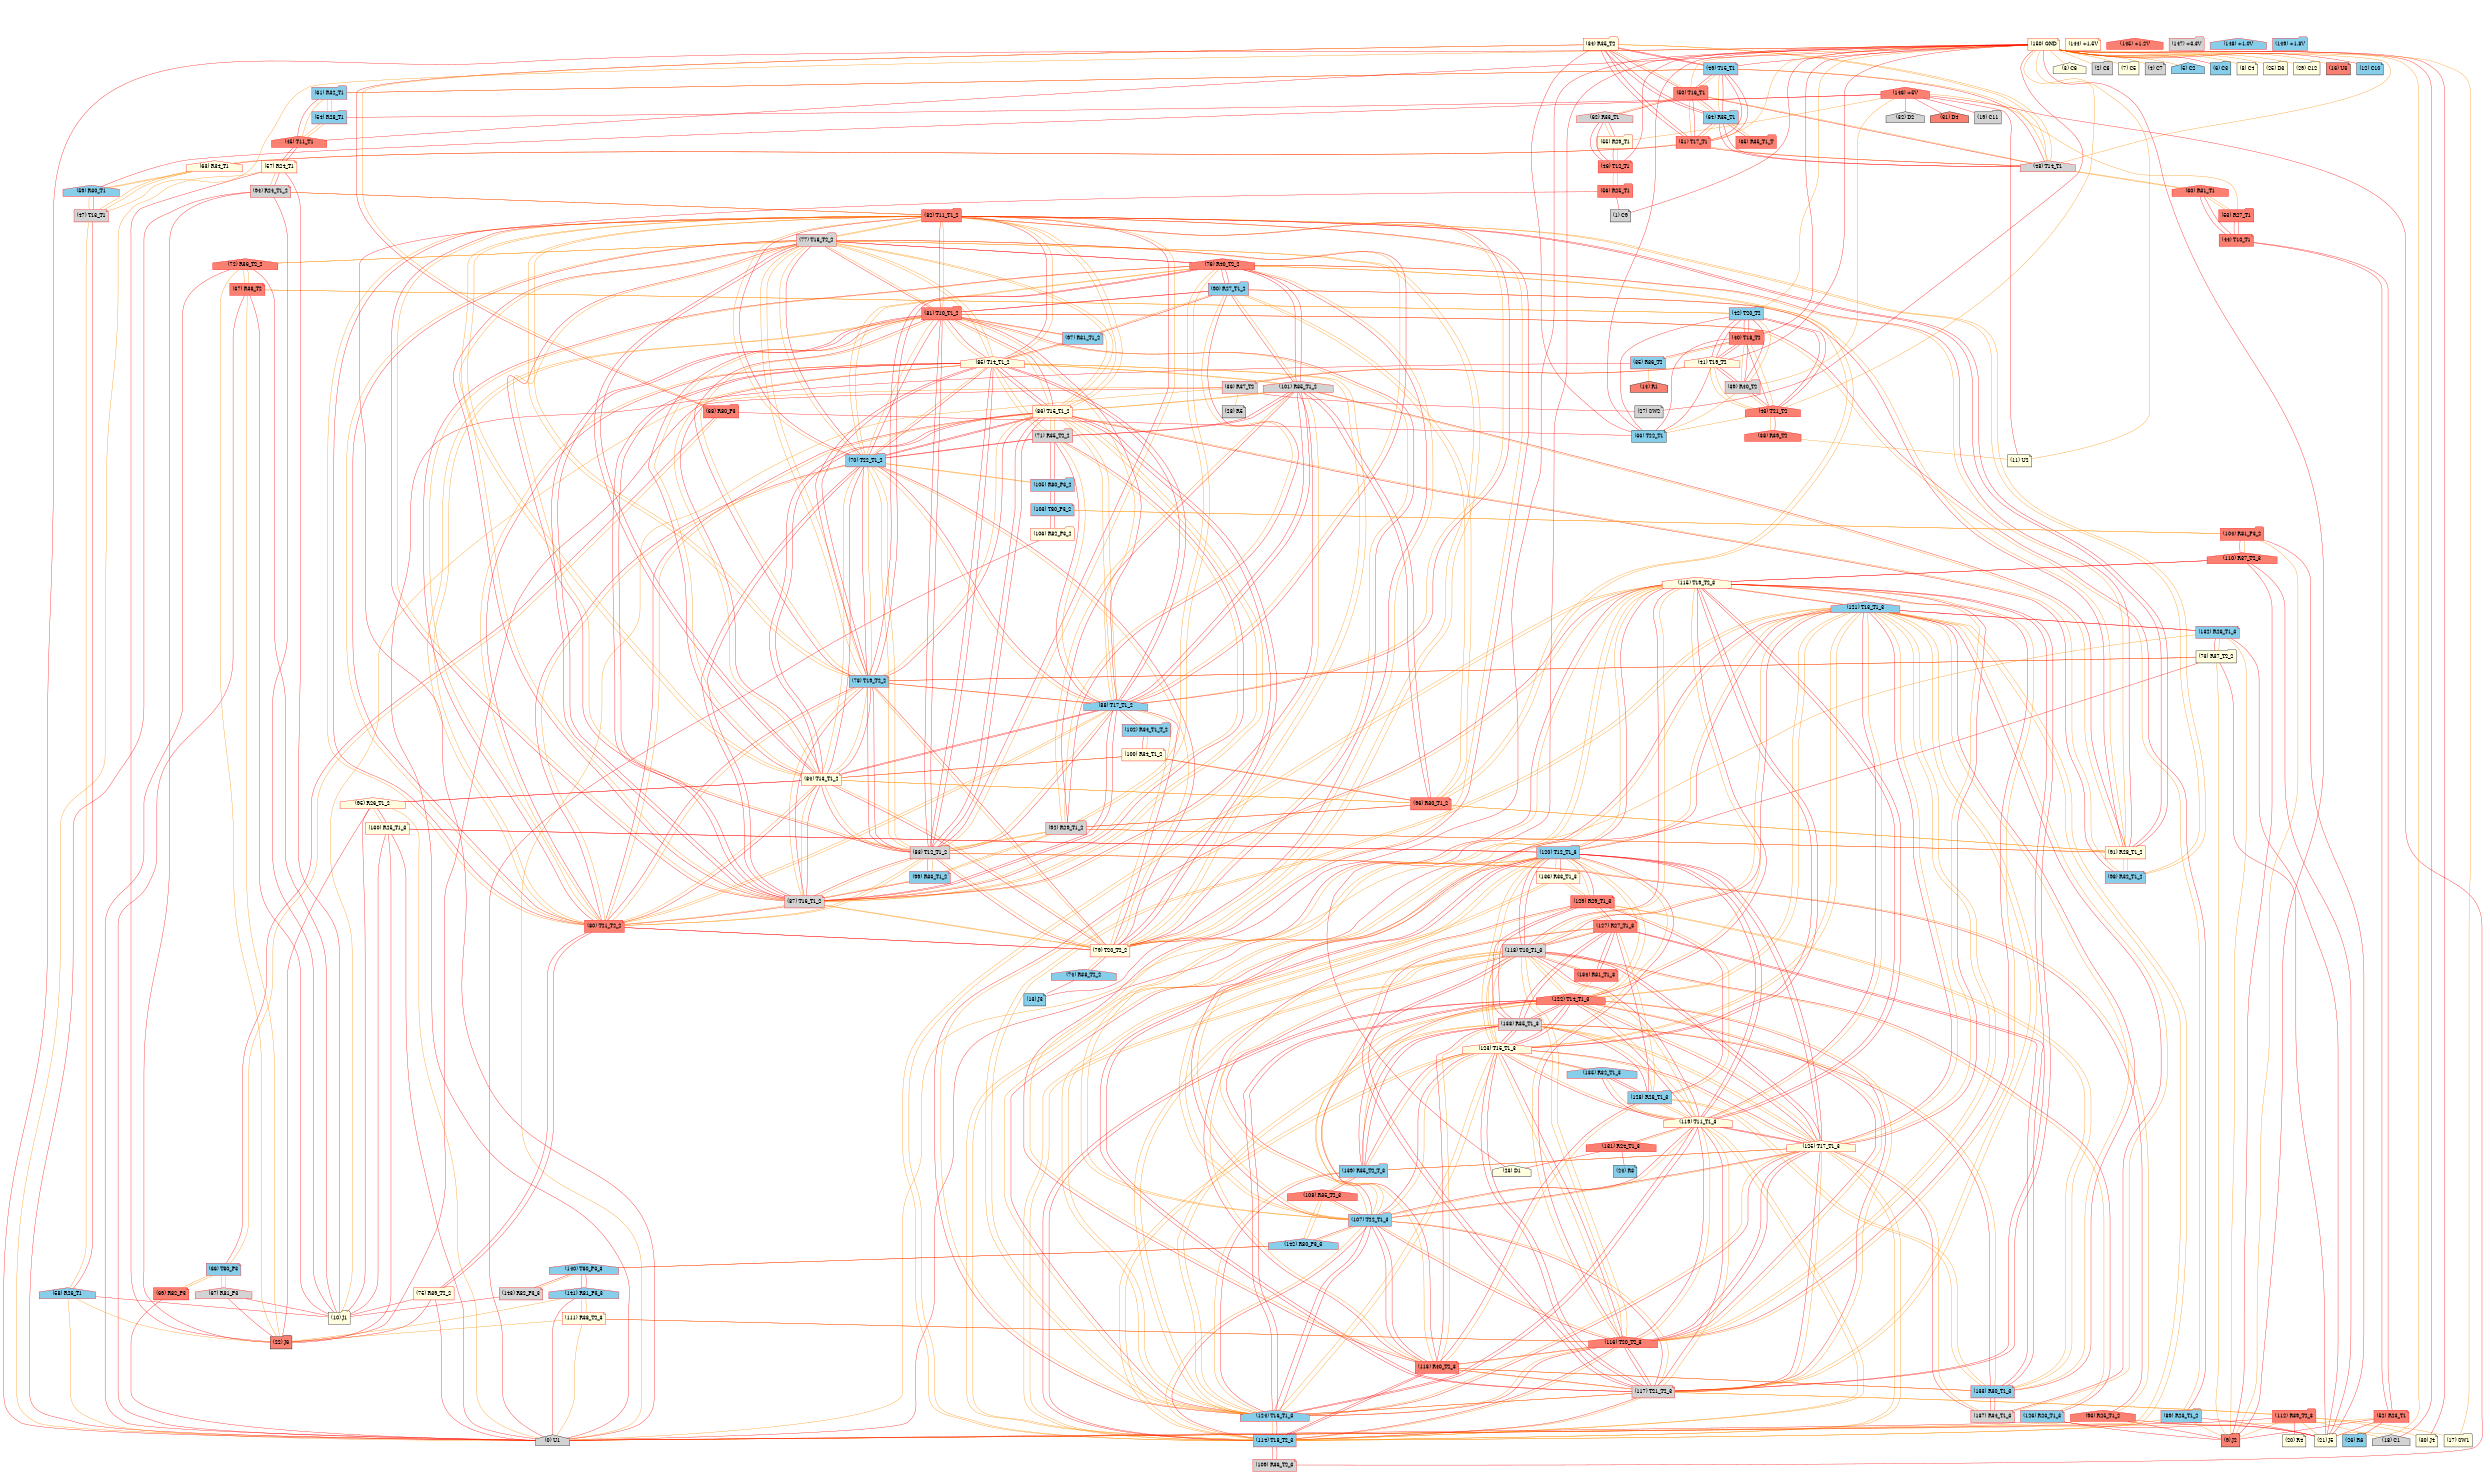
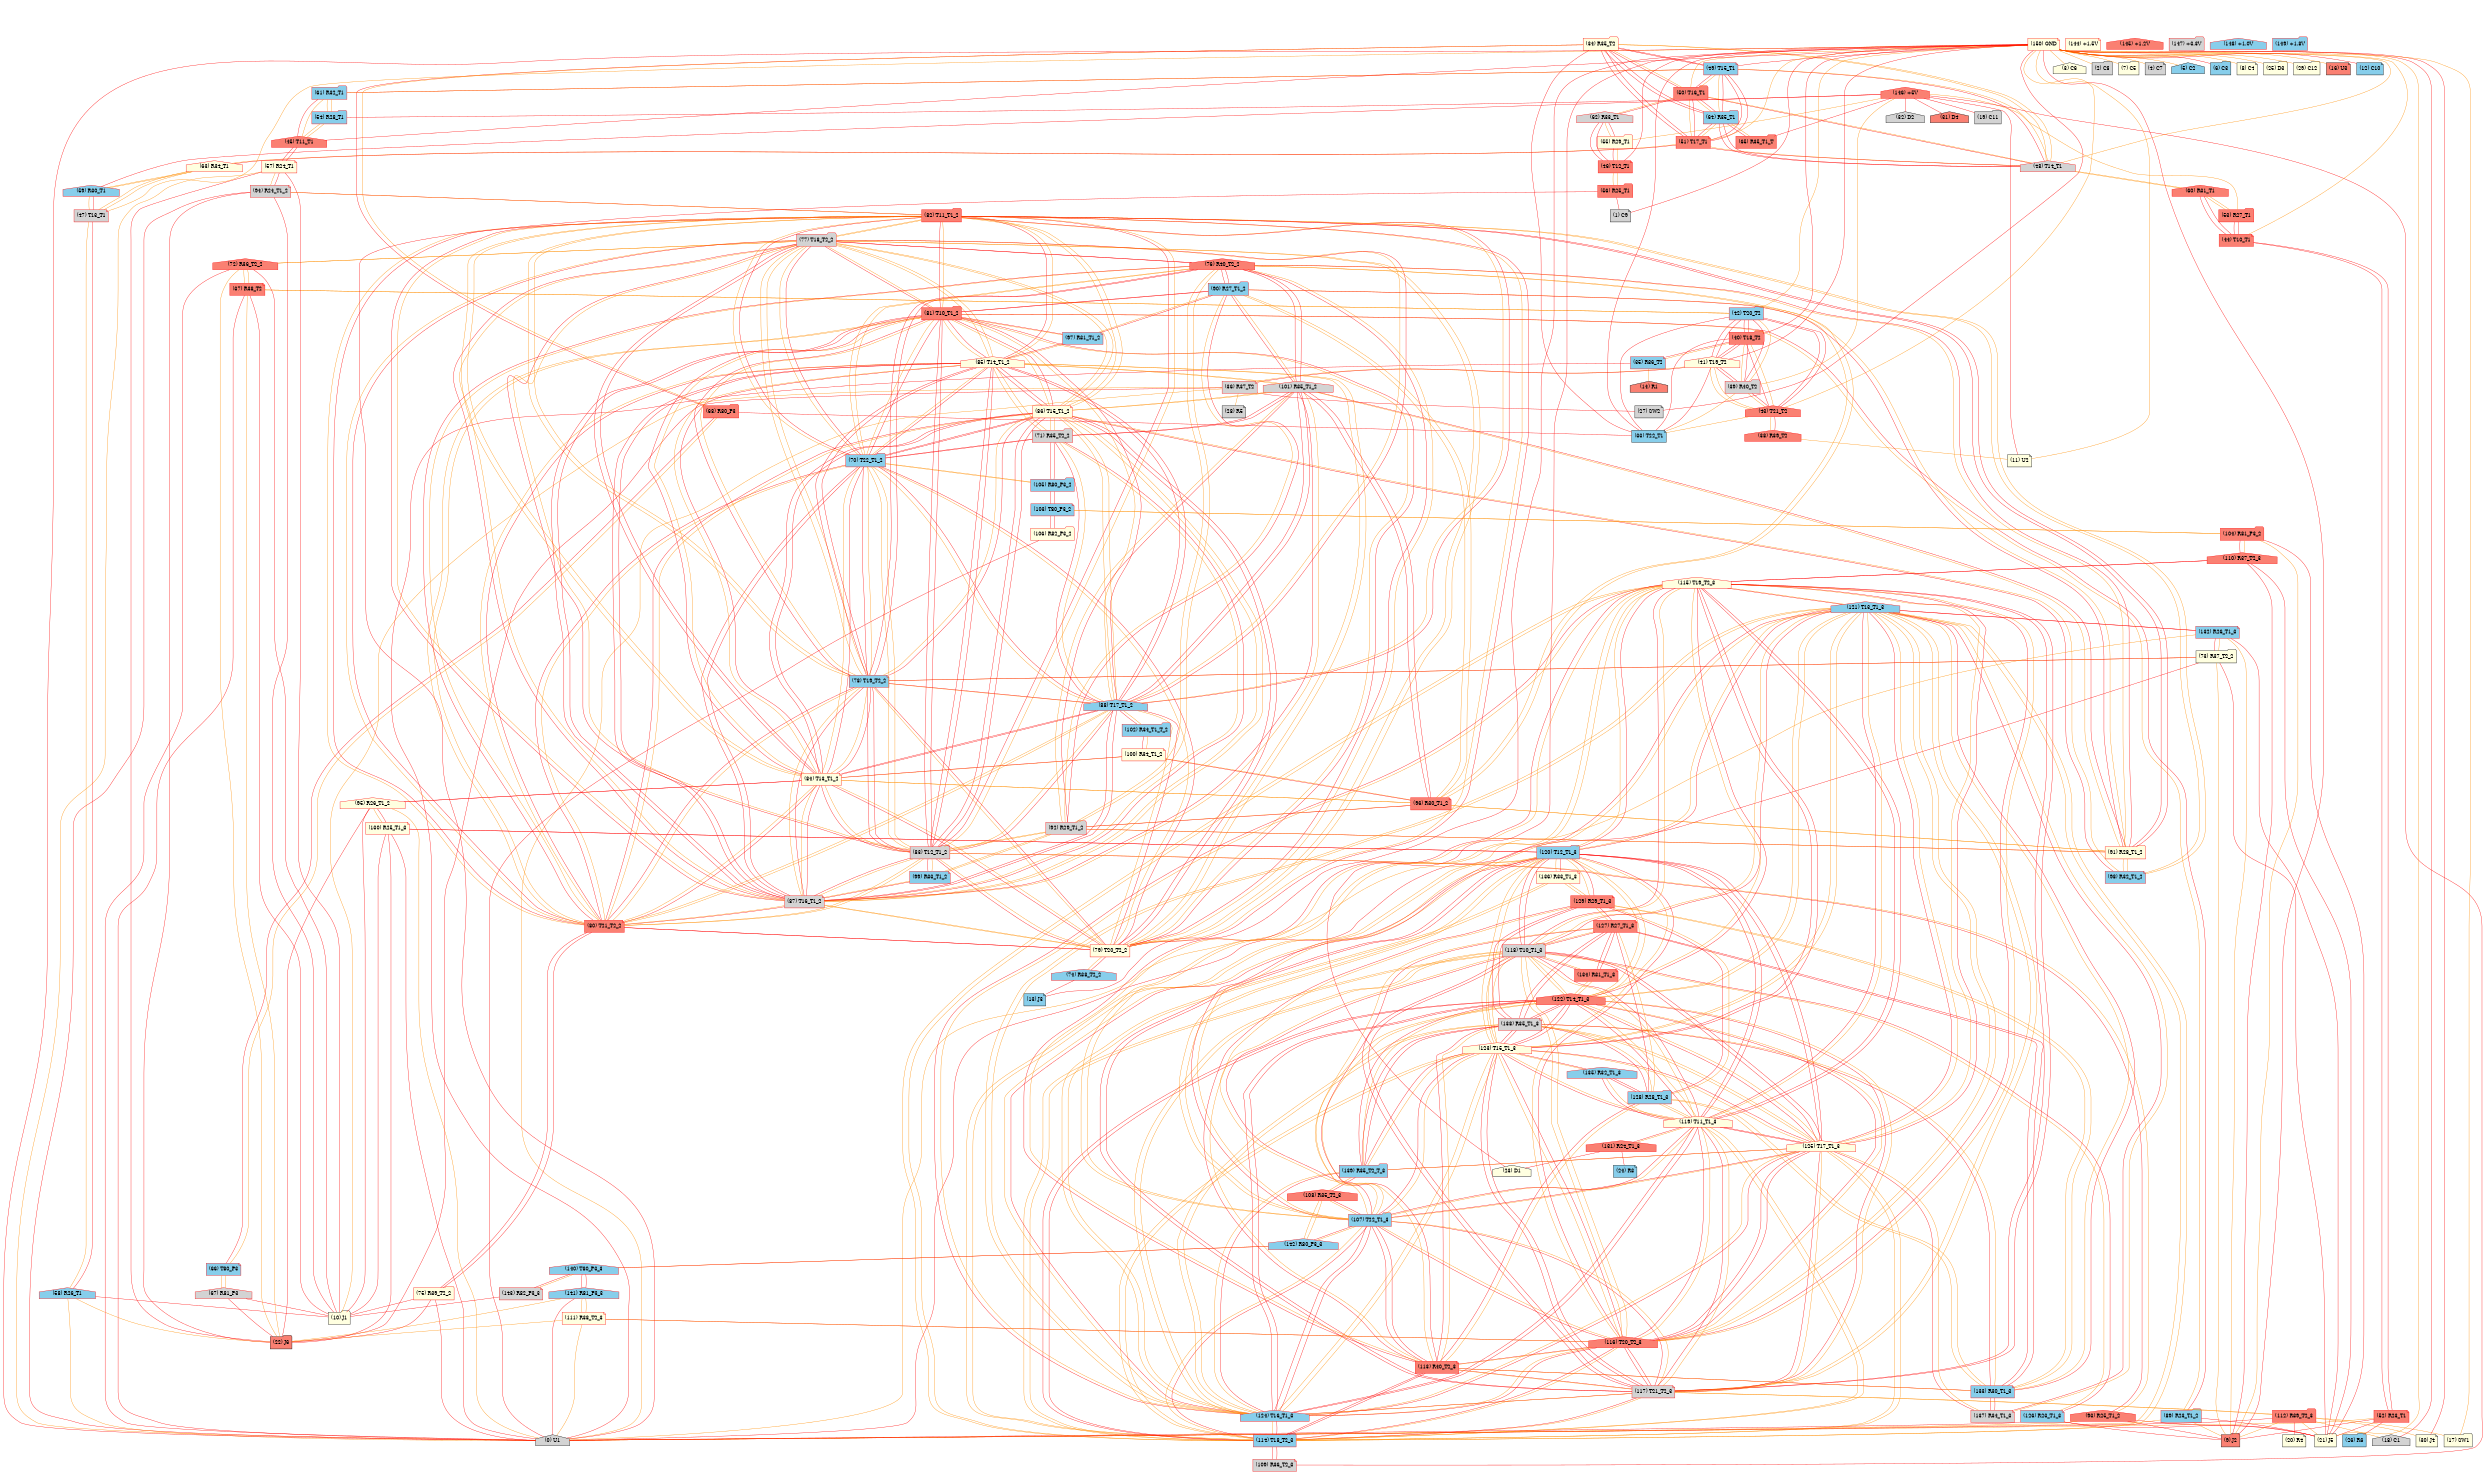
none -> (2395, 66)
none -> (1832, 117)
(171, 1294) -> none
